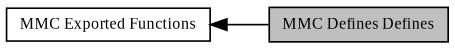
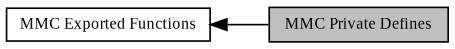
(359, 25) -> (359, 25)
